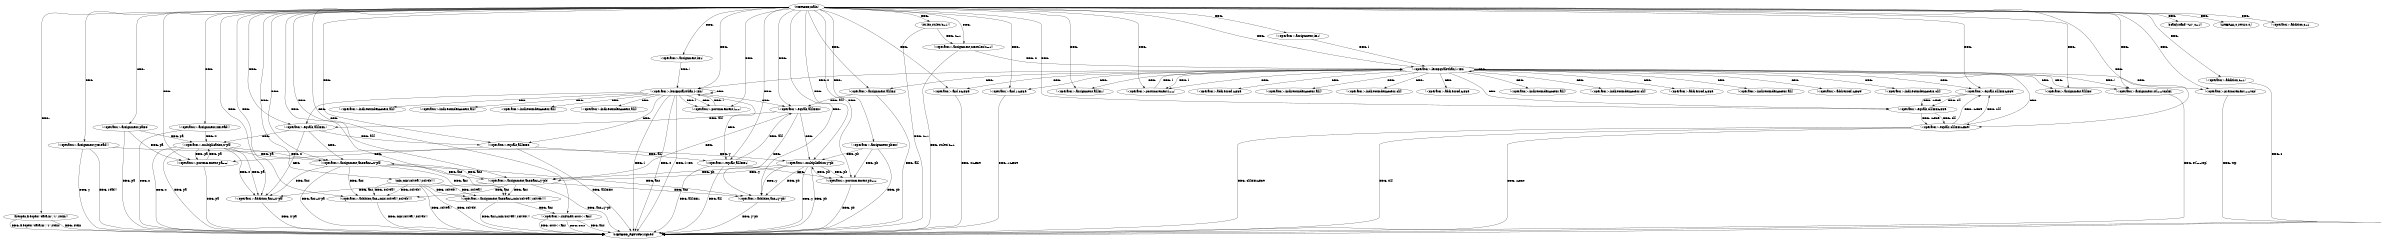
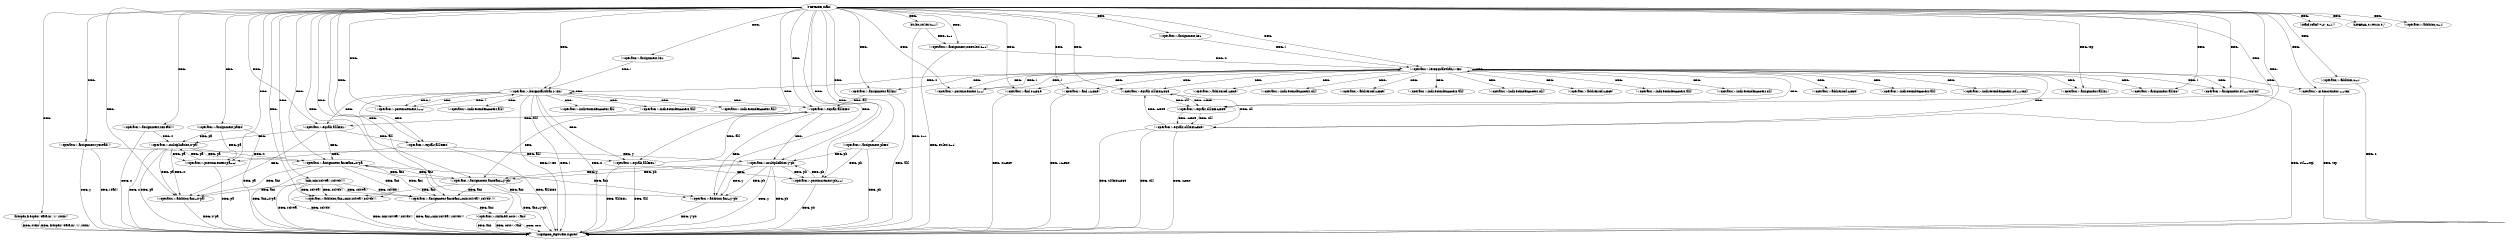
(1075, 47) -> (2087, 47)
none -> (1996, 92)
(385, 187) -> (254, 189)
